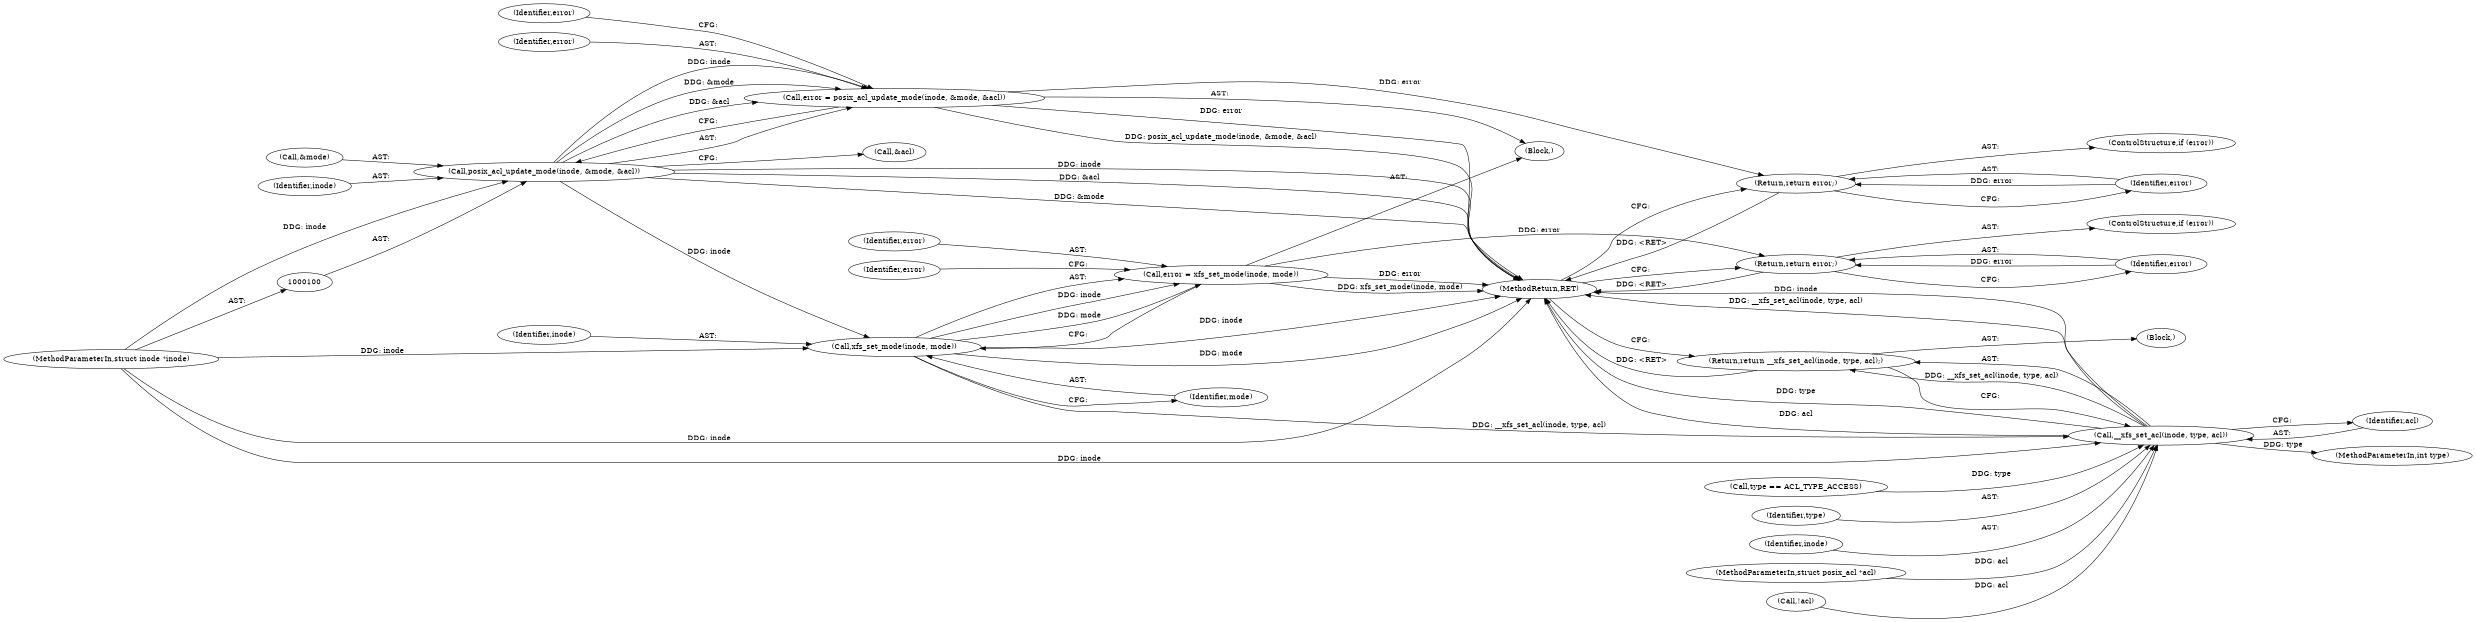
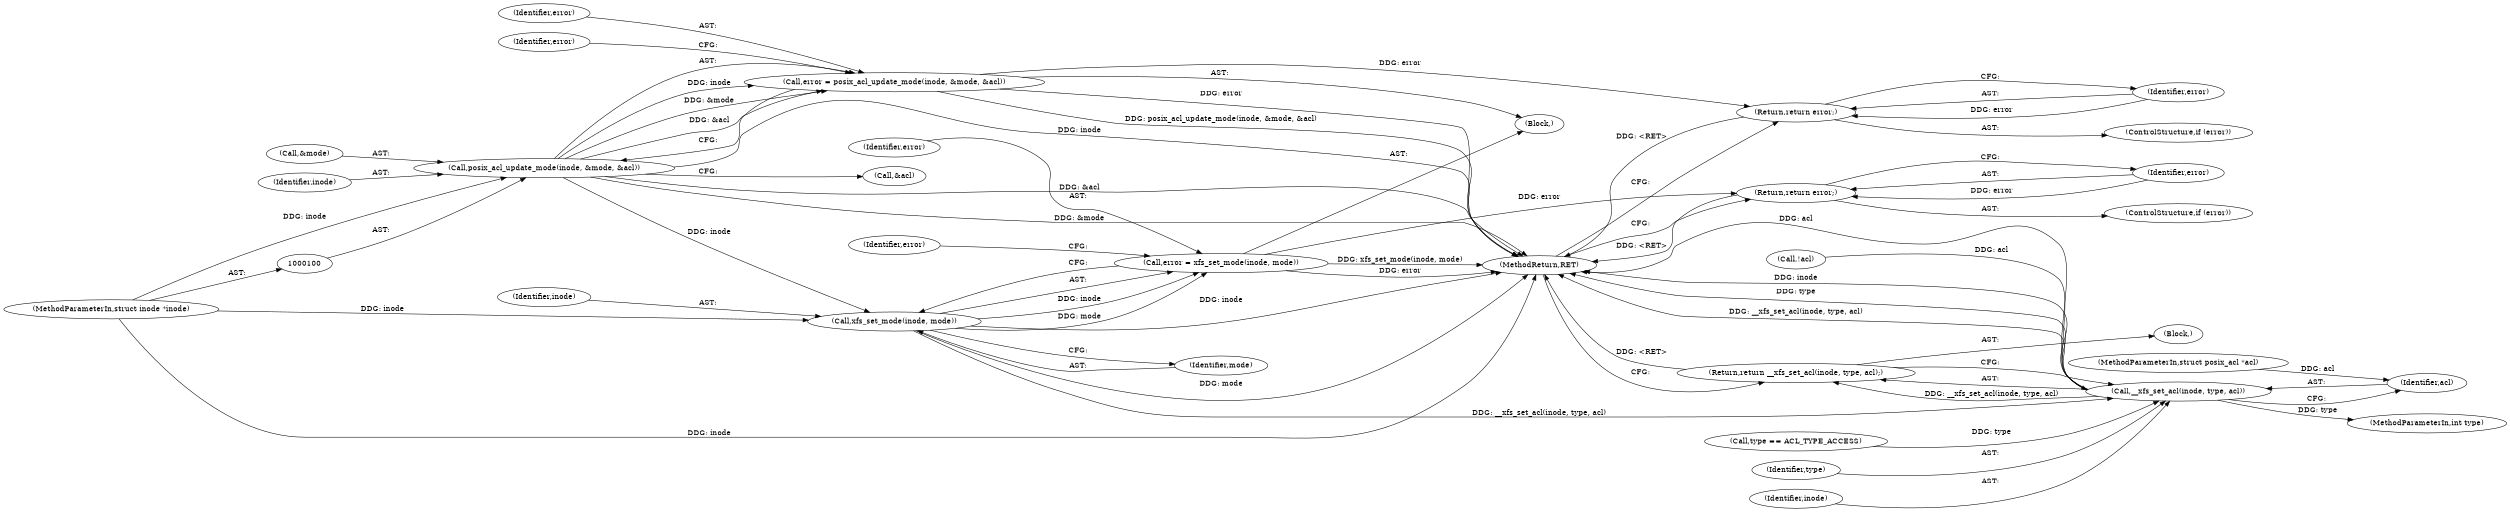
(1095, 463) -> none
(2049, 569) -> (2321, 374)
